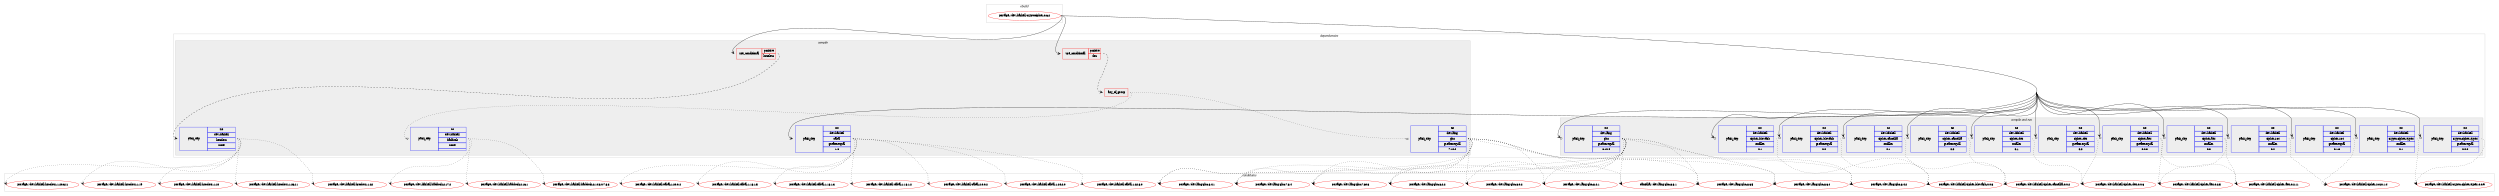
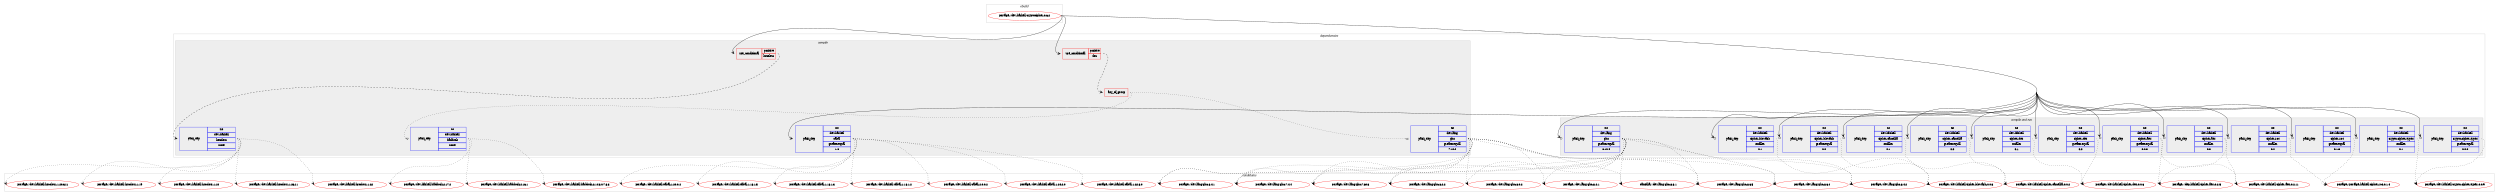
(1274, 185) -> (1274, 185)
(2197, 185) -> (2197, 185)
(2363, 185) -> (2363, 185)
